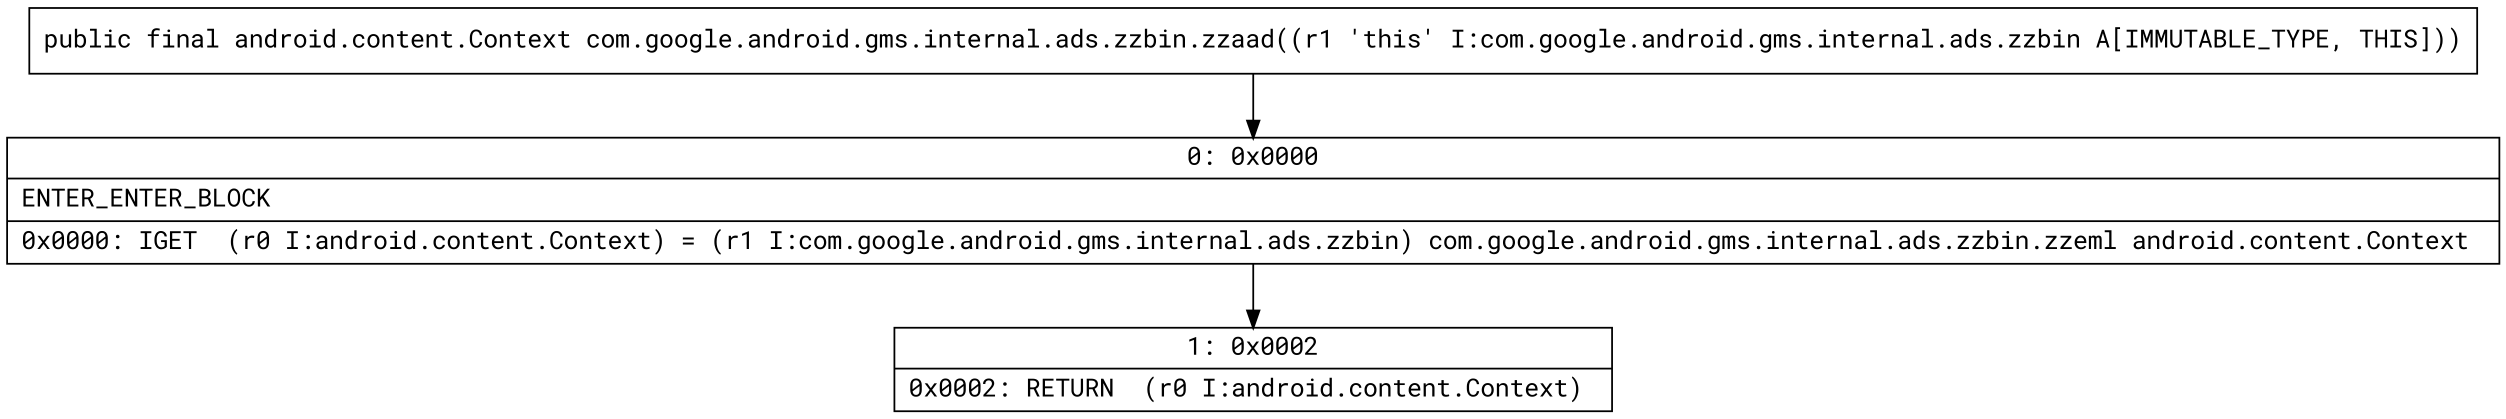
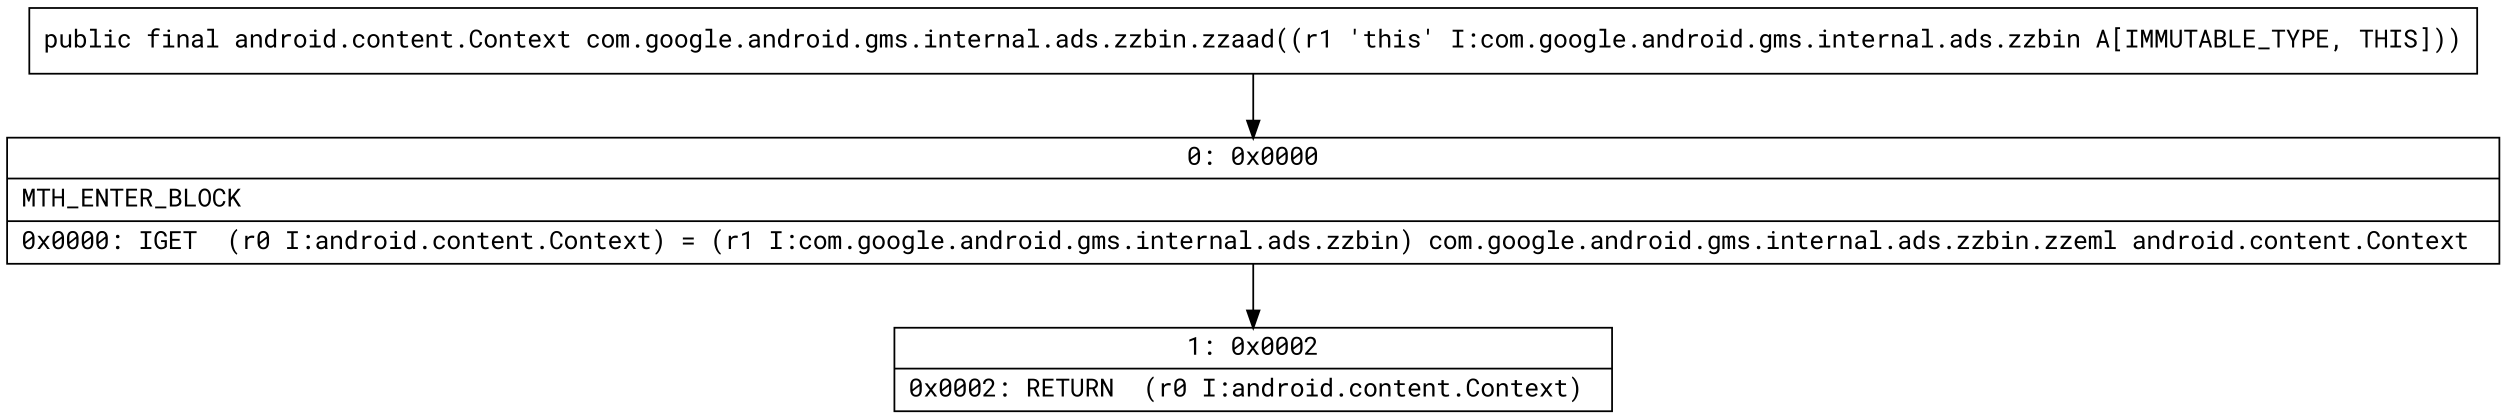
(147, 199) -> (131, 199)
